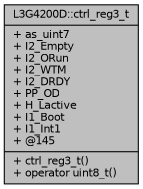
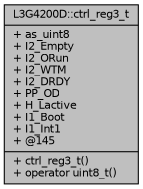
(41, 35) -> (41, 35)
